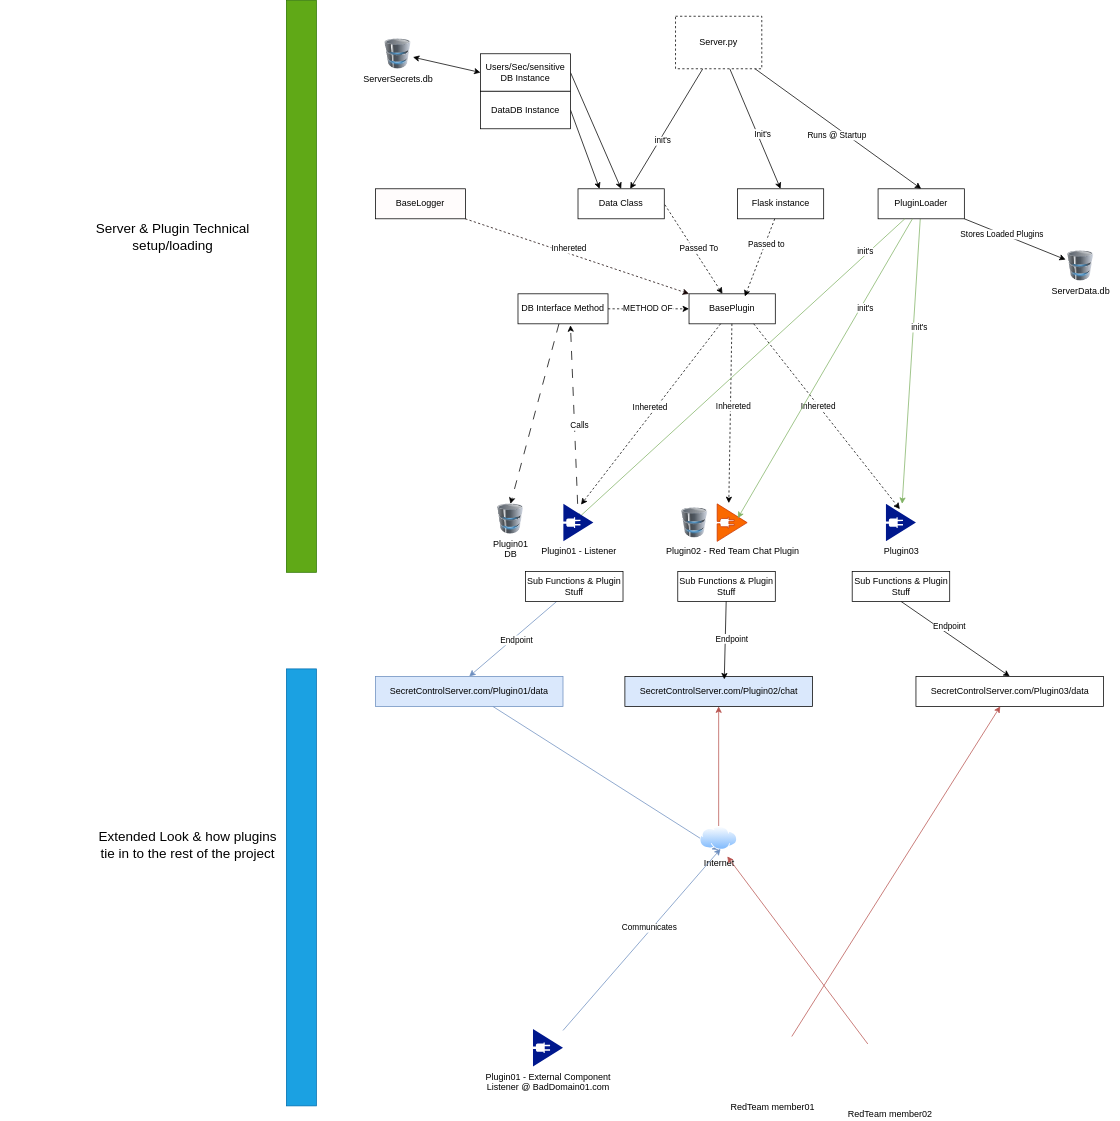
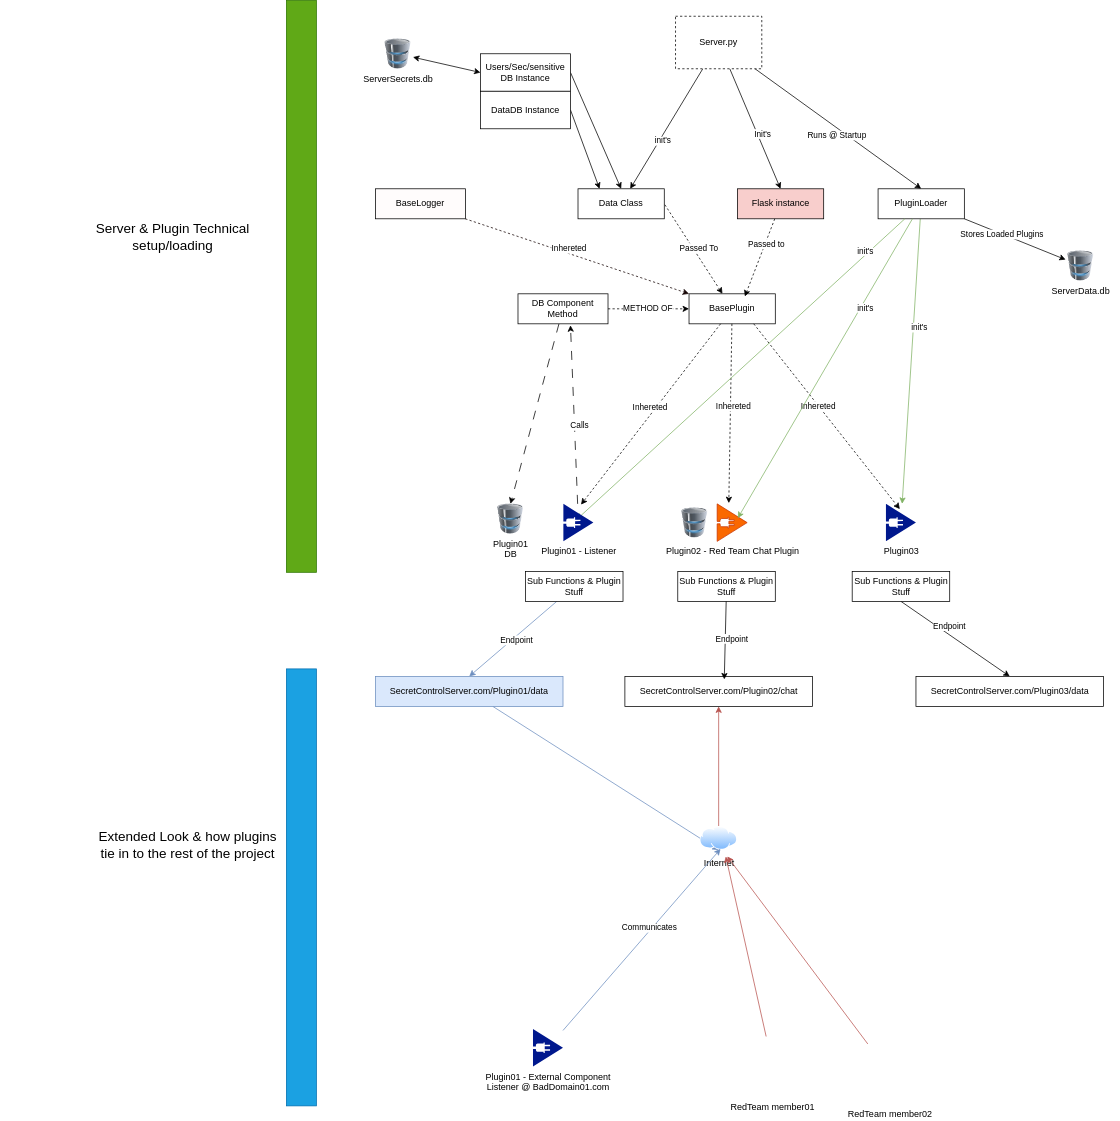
(780, 204) -> (780, 204)
(563, 309) -> (563, 309)
(719, 691) -> (719, 691)
(894, 874) -> (746, 949)
